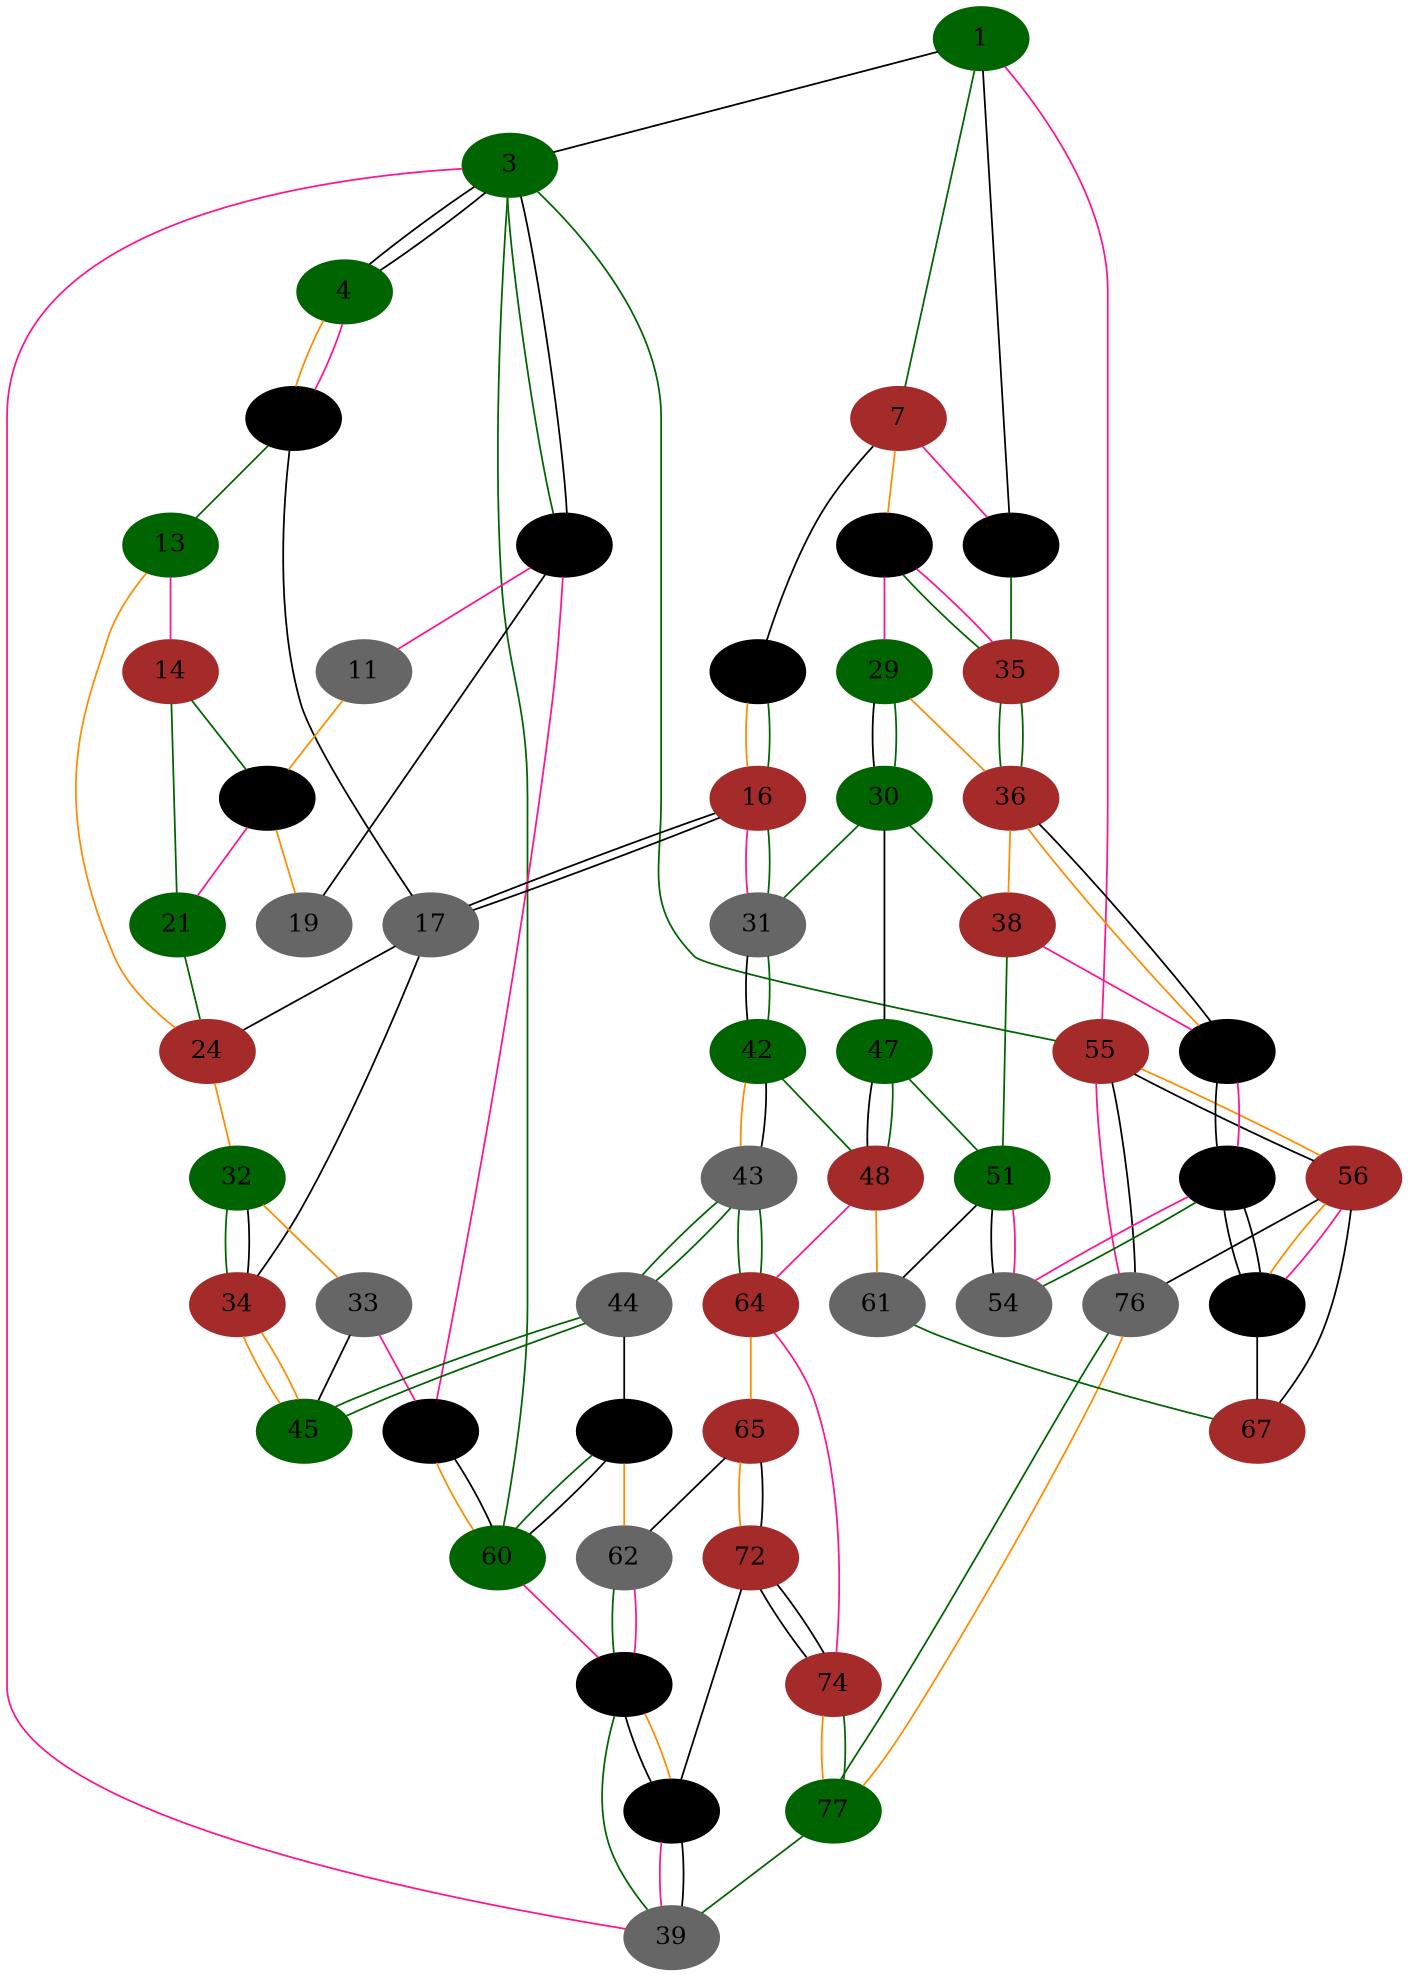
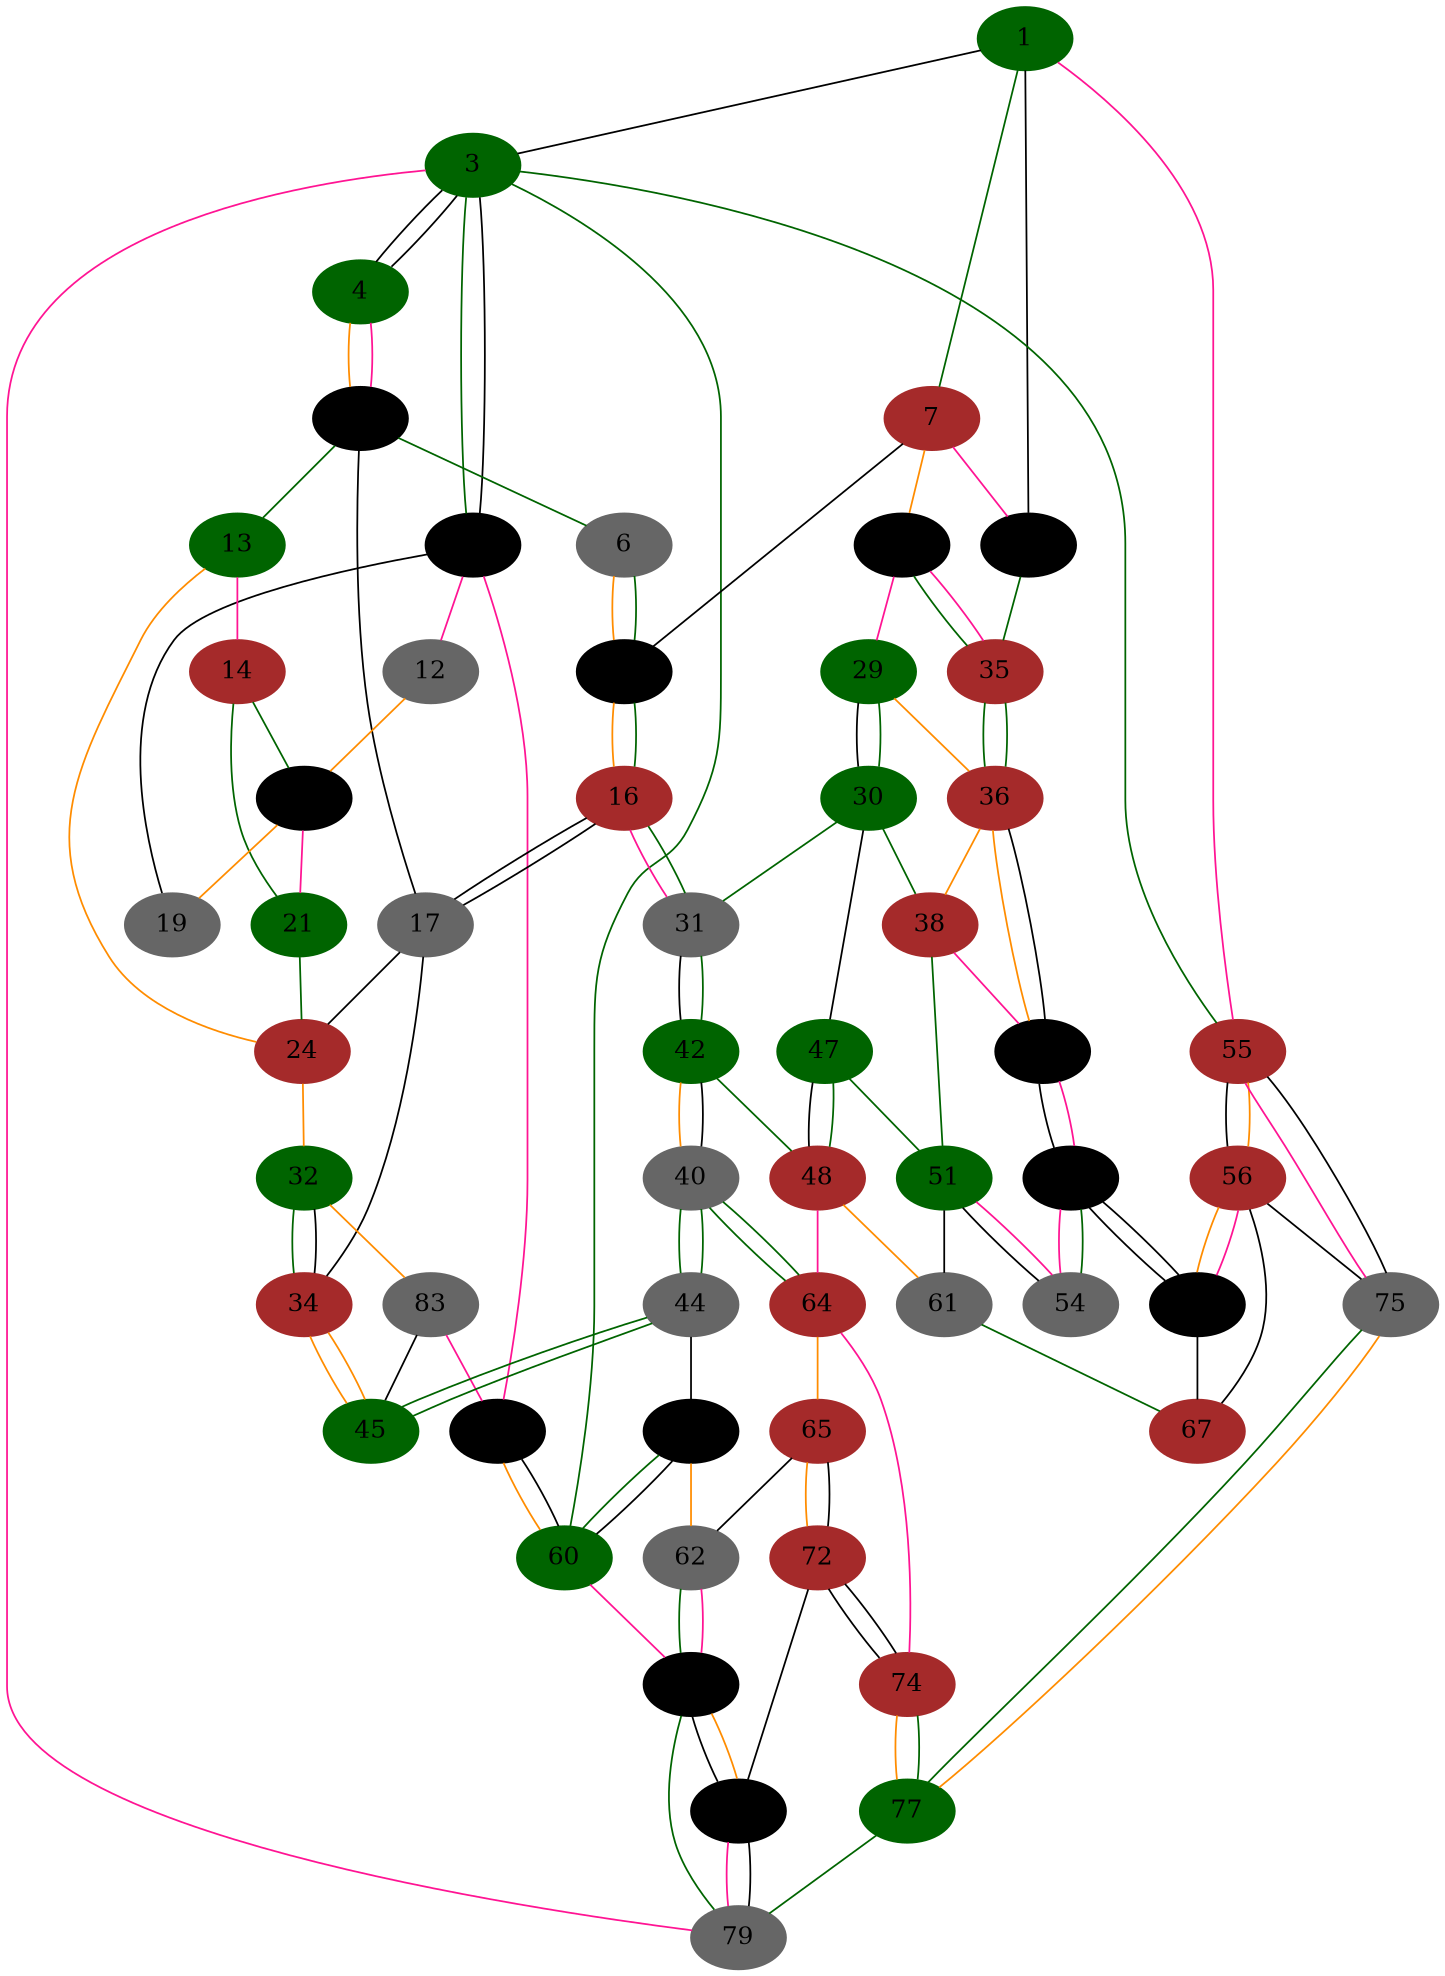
none -> (624, 545)
(364, 672) -> (431, 672)
(749, 1178) -> (691, 1178)
(364, 1305) -> (431, 1305)
(1131, 1305) -> (1391, 1305)
(672, 1938) -> (738, 1938)
